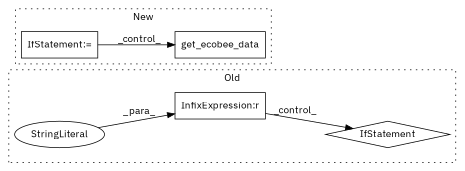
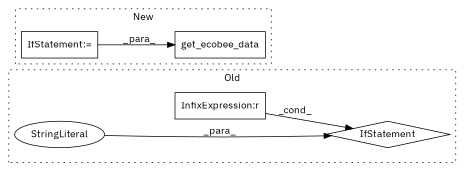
(140, 39) -> (140, 39)
(295, 111) -> (295, 111)
(133, 121) -> (214, 137)
